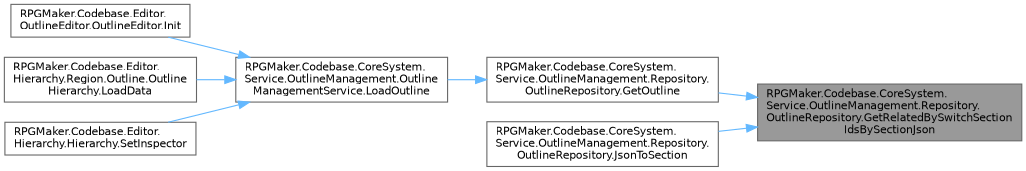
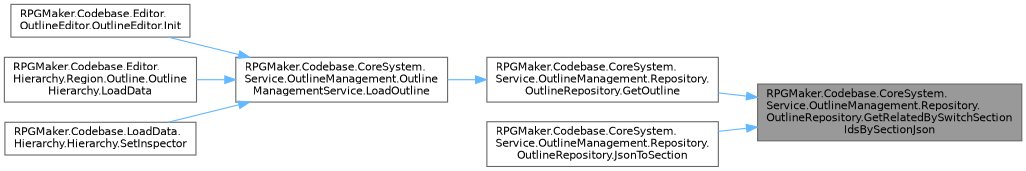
(100, 139) -> (100, 139)
